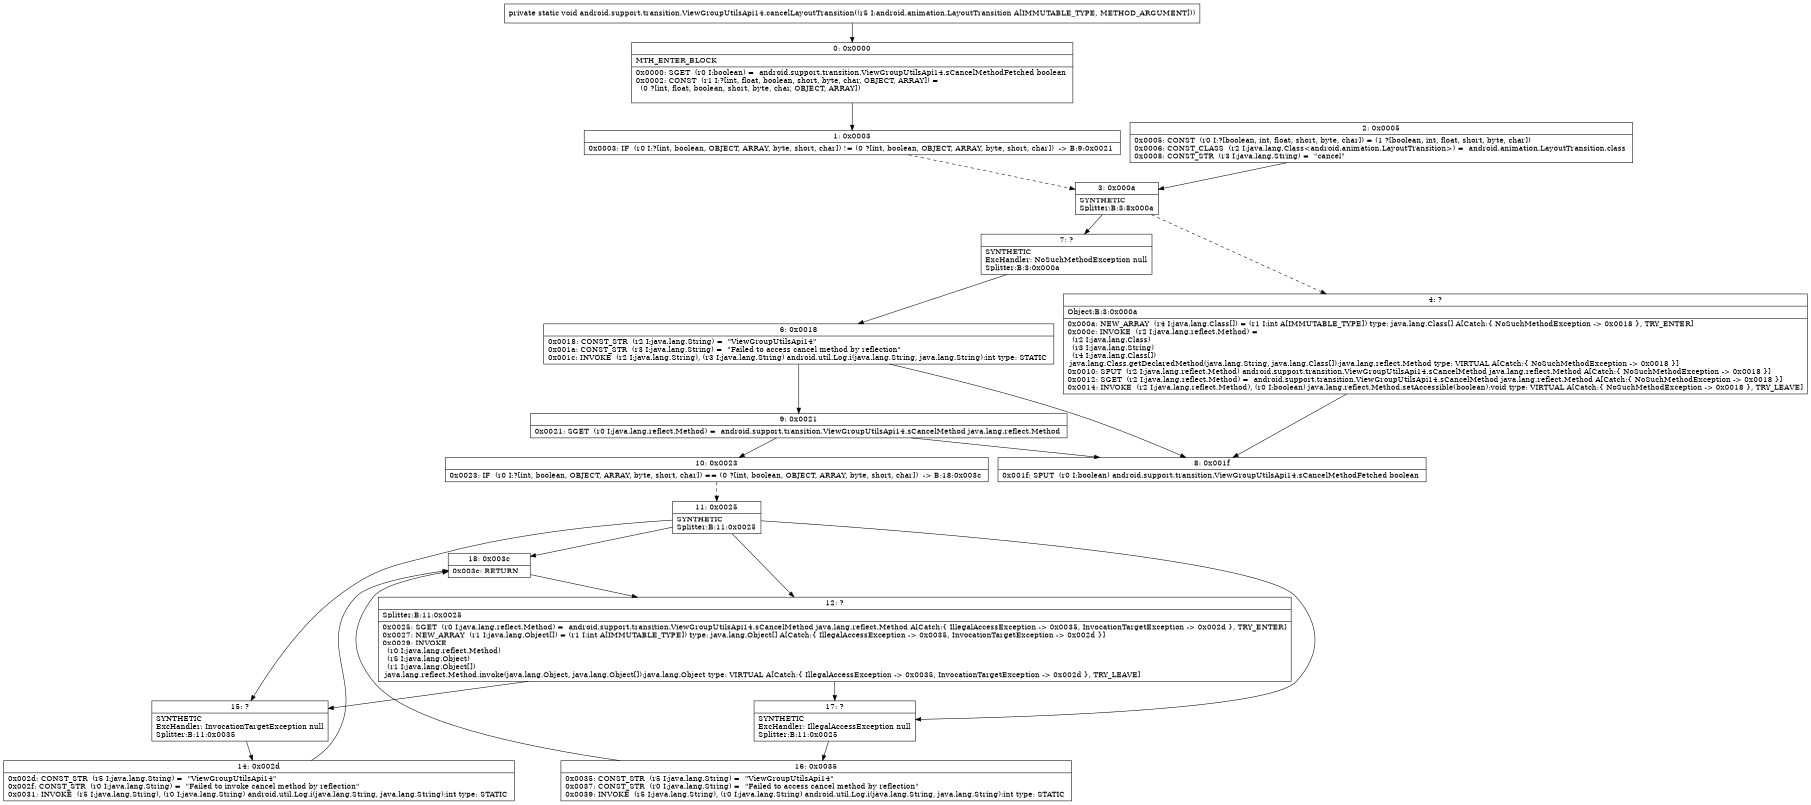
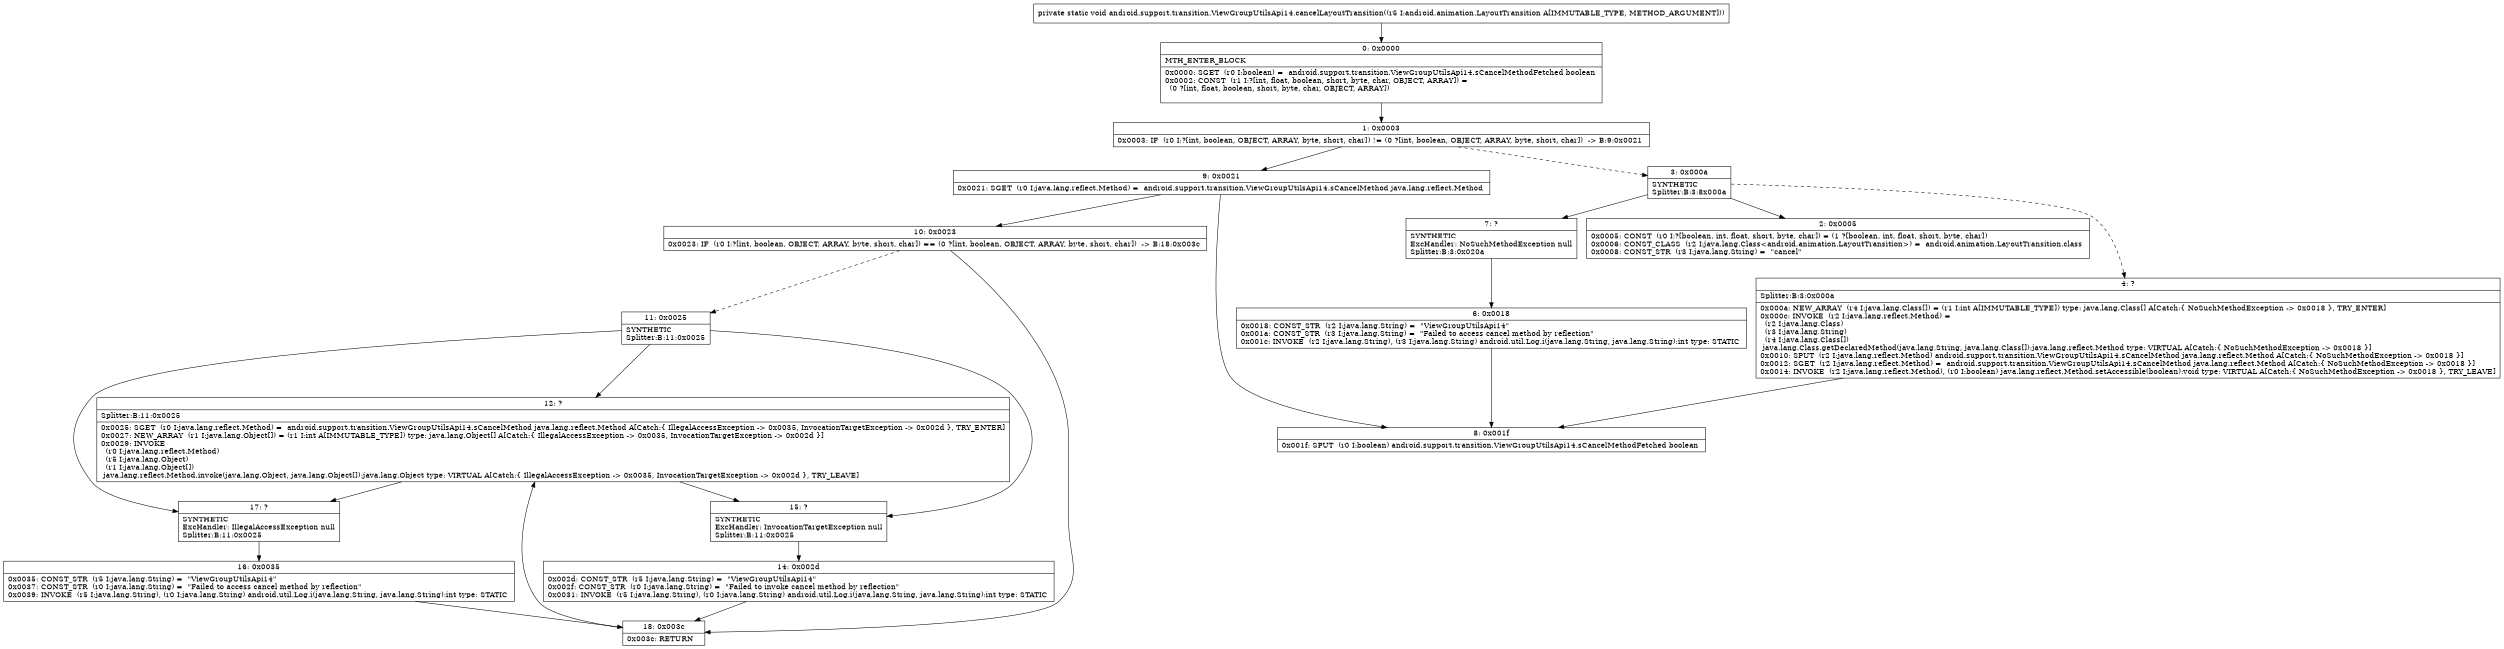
(1225, 175) -> (1755, 207)
(1023, 268) -> (1448, 252)
(1103, 312) -> (1798, 296)
(799, 386) -> (1304, 158)
(604, 541) -> (1071, 583)
(196, 735) -> (755, 535)
